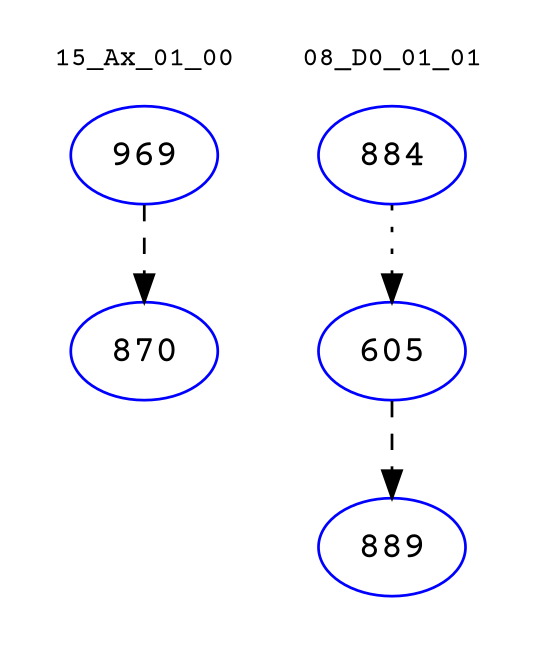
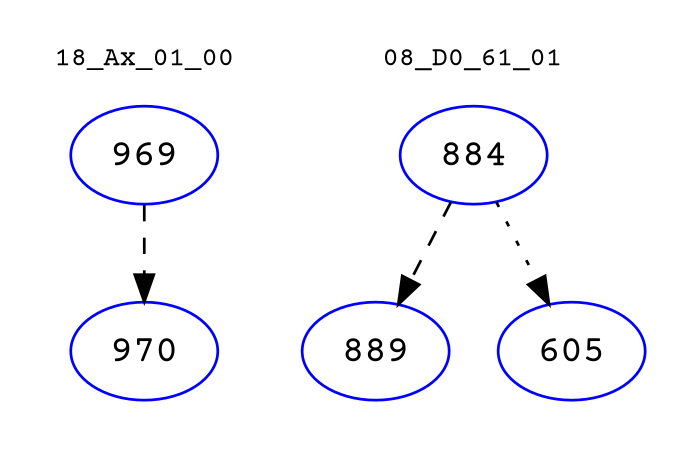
(146, 59) -> (146, 59)
(393, 59) -> (474, 59)
(144, 351) -> (144, 351)
(392, 436) -> (431, 241)
